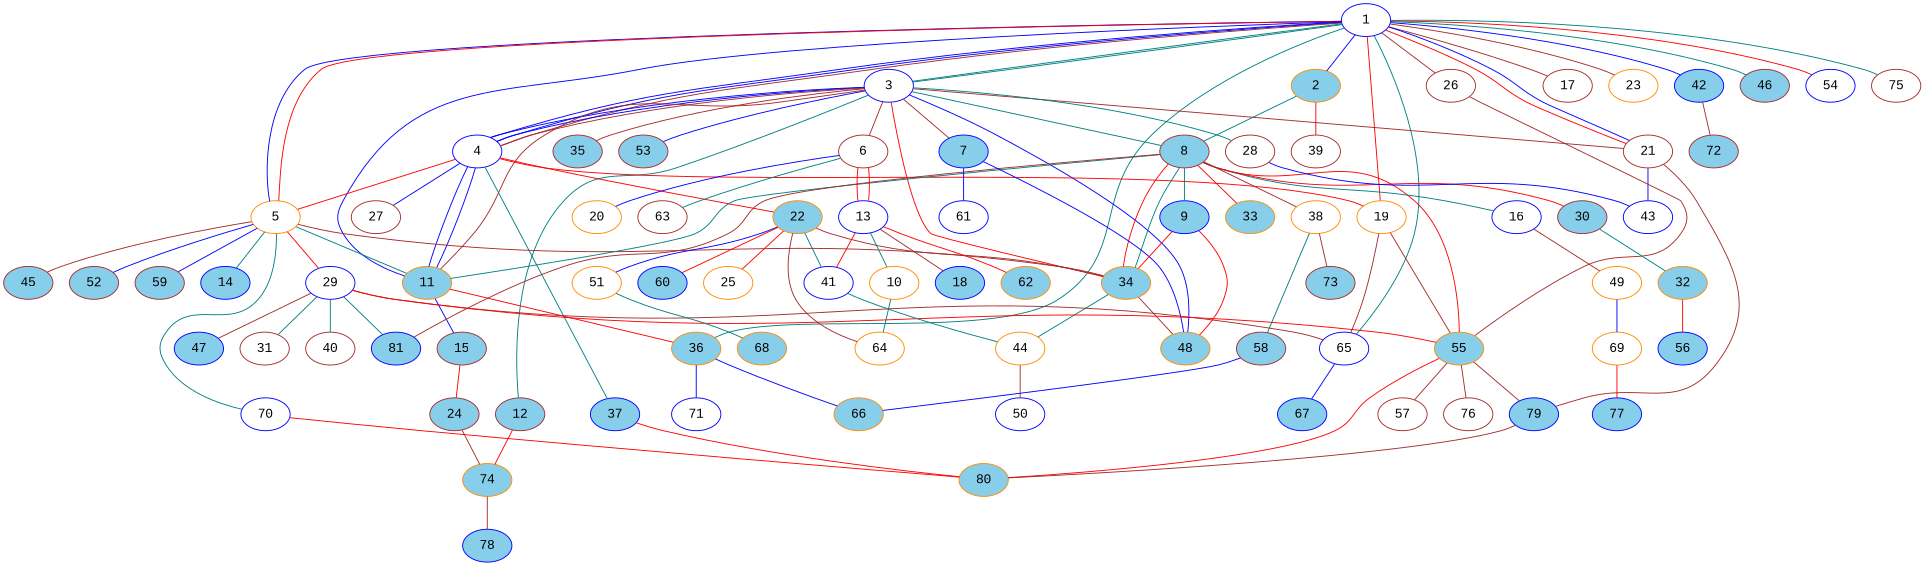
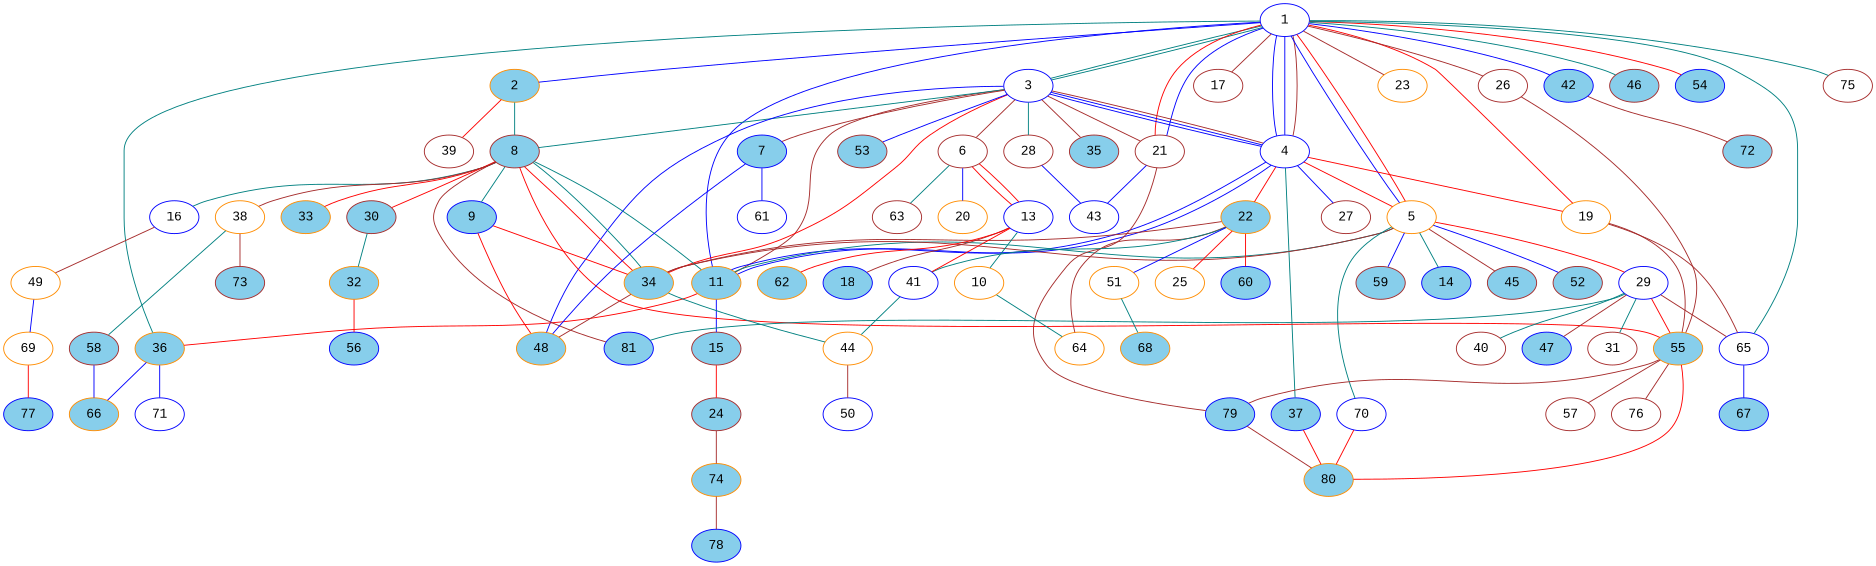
(1830, 86) -> (1700, 86)
(520, 414) -> none
